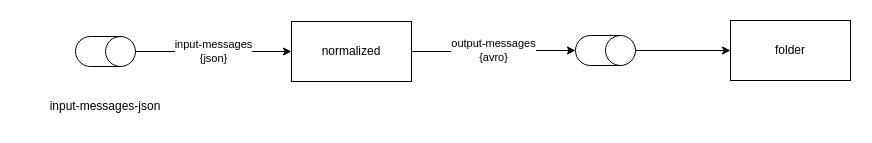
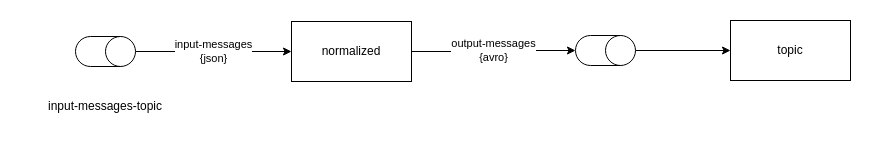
(791, 51) -> (791, 51)
(106, 107) -> (106, 107)
